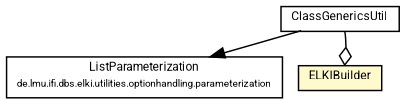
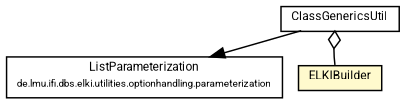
(346, 39) -> (334, 57)
